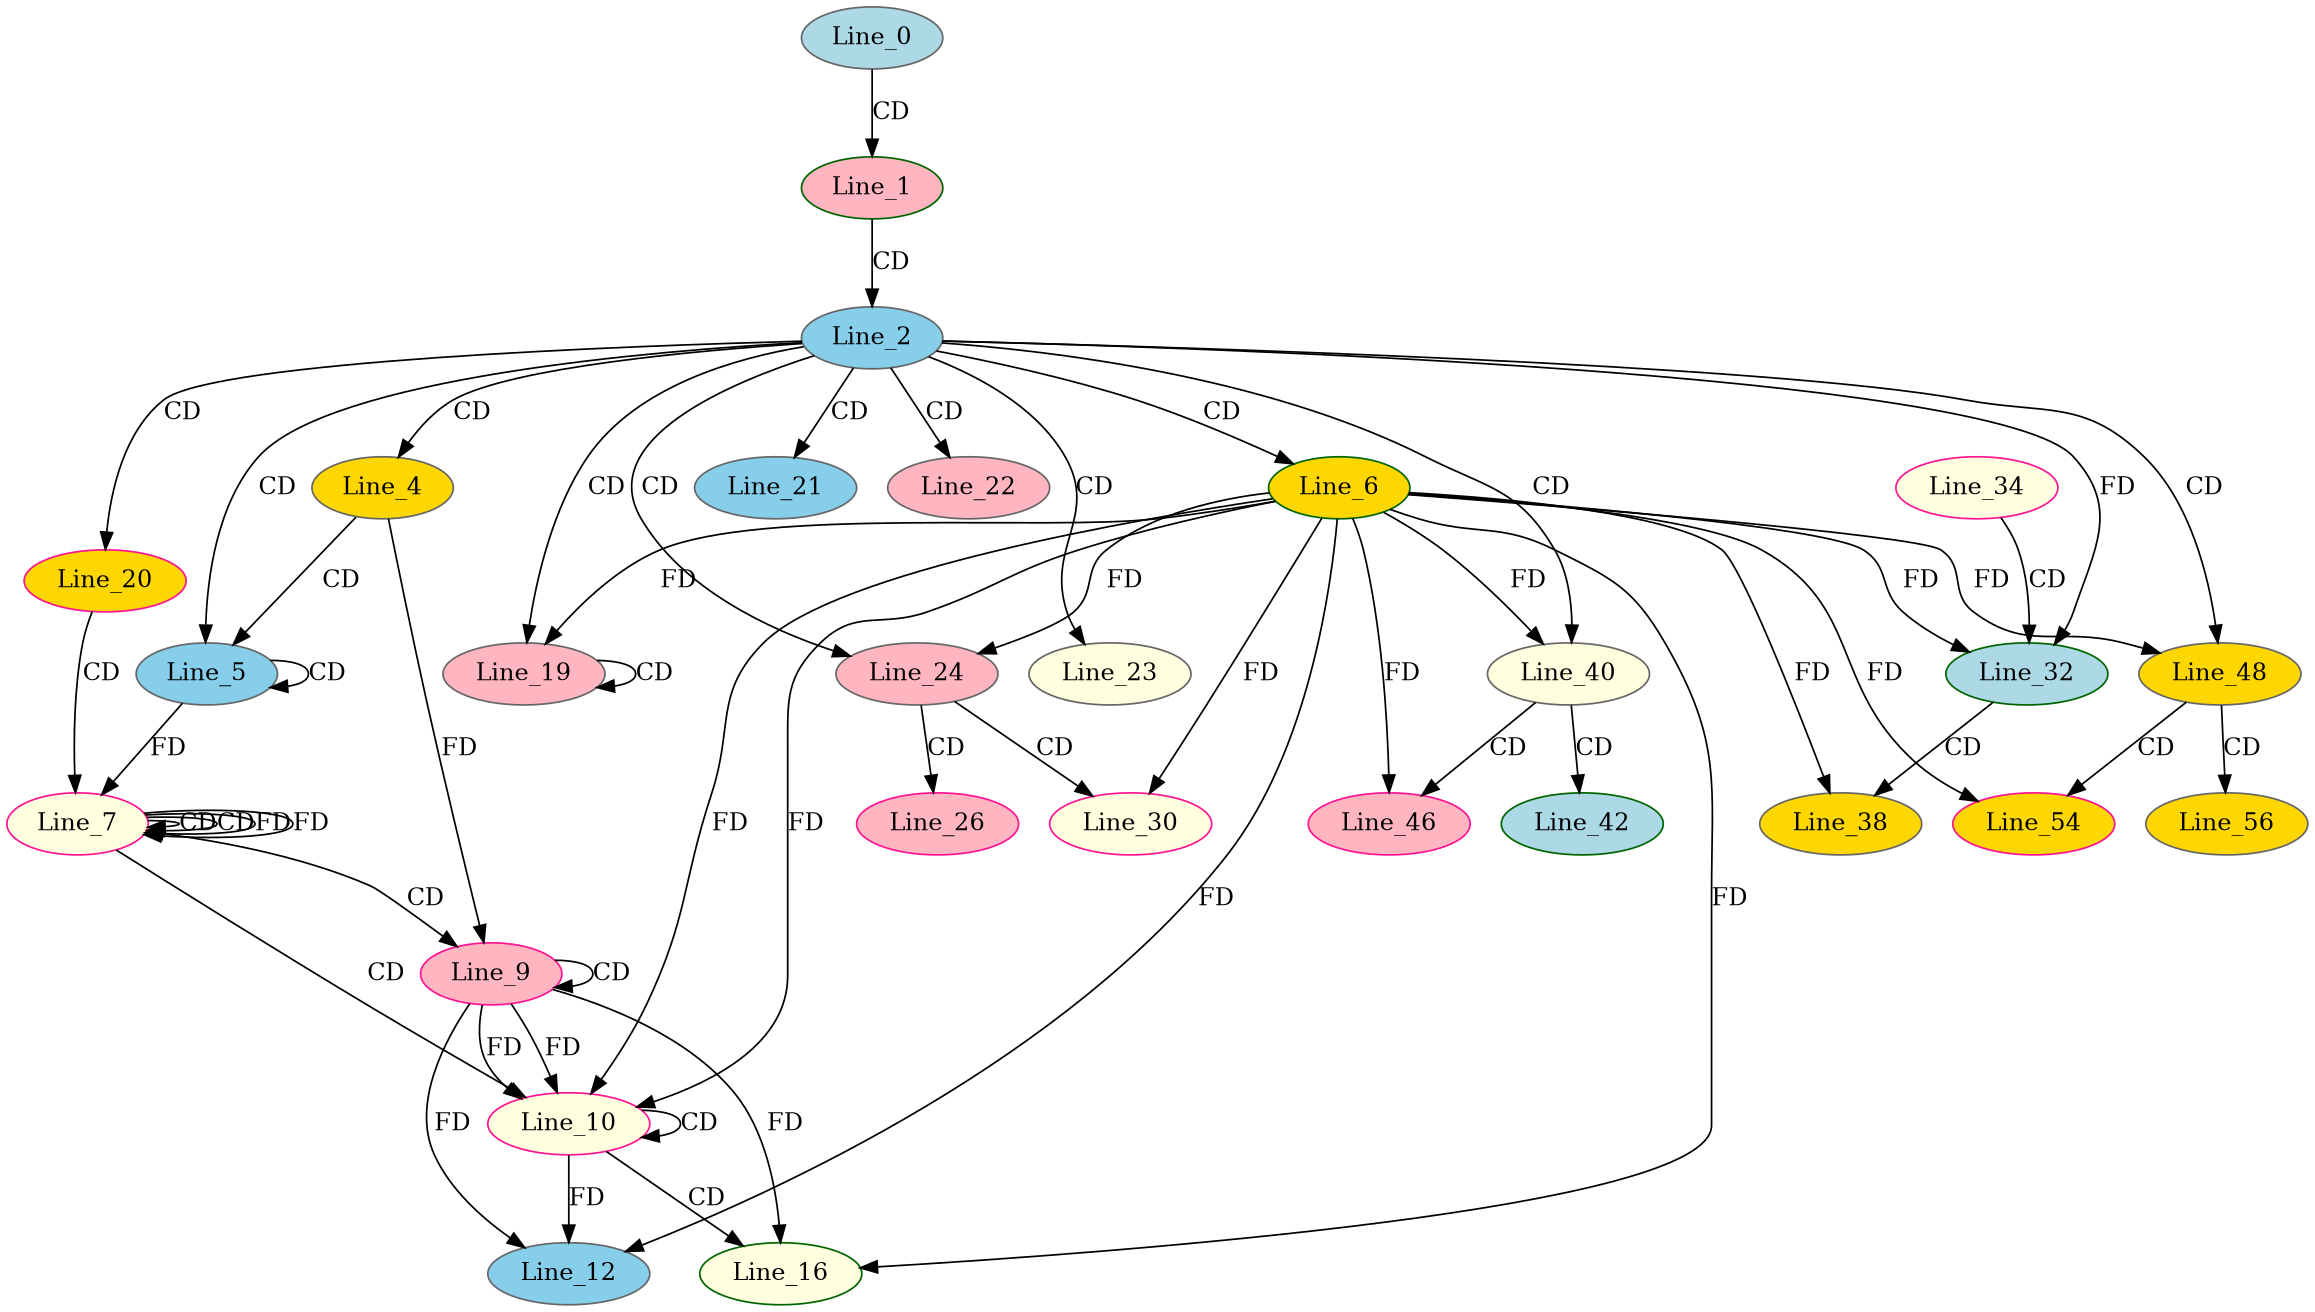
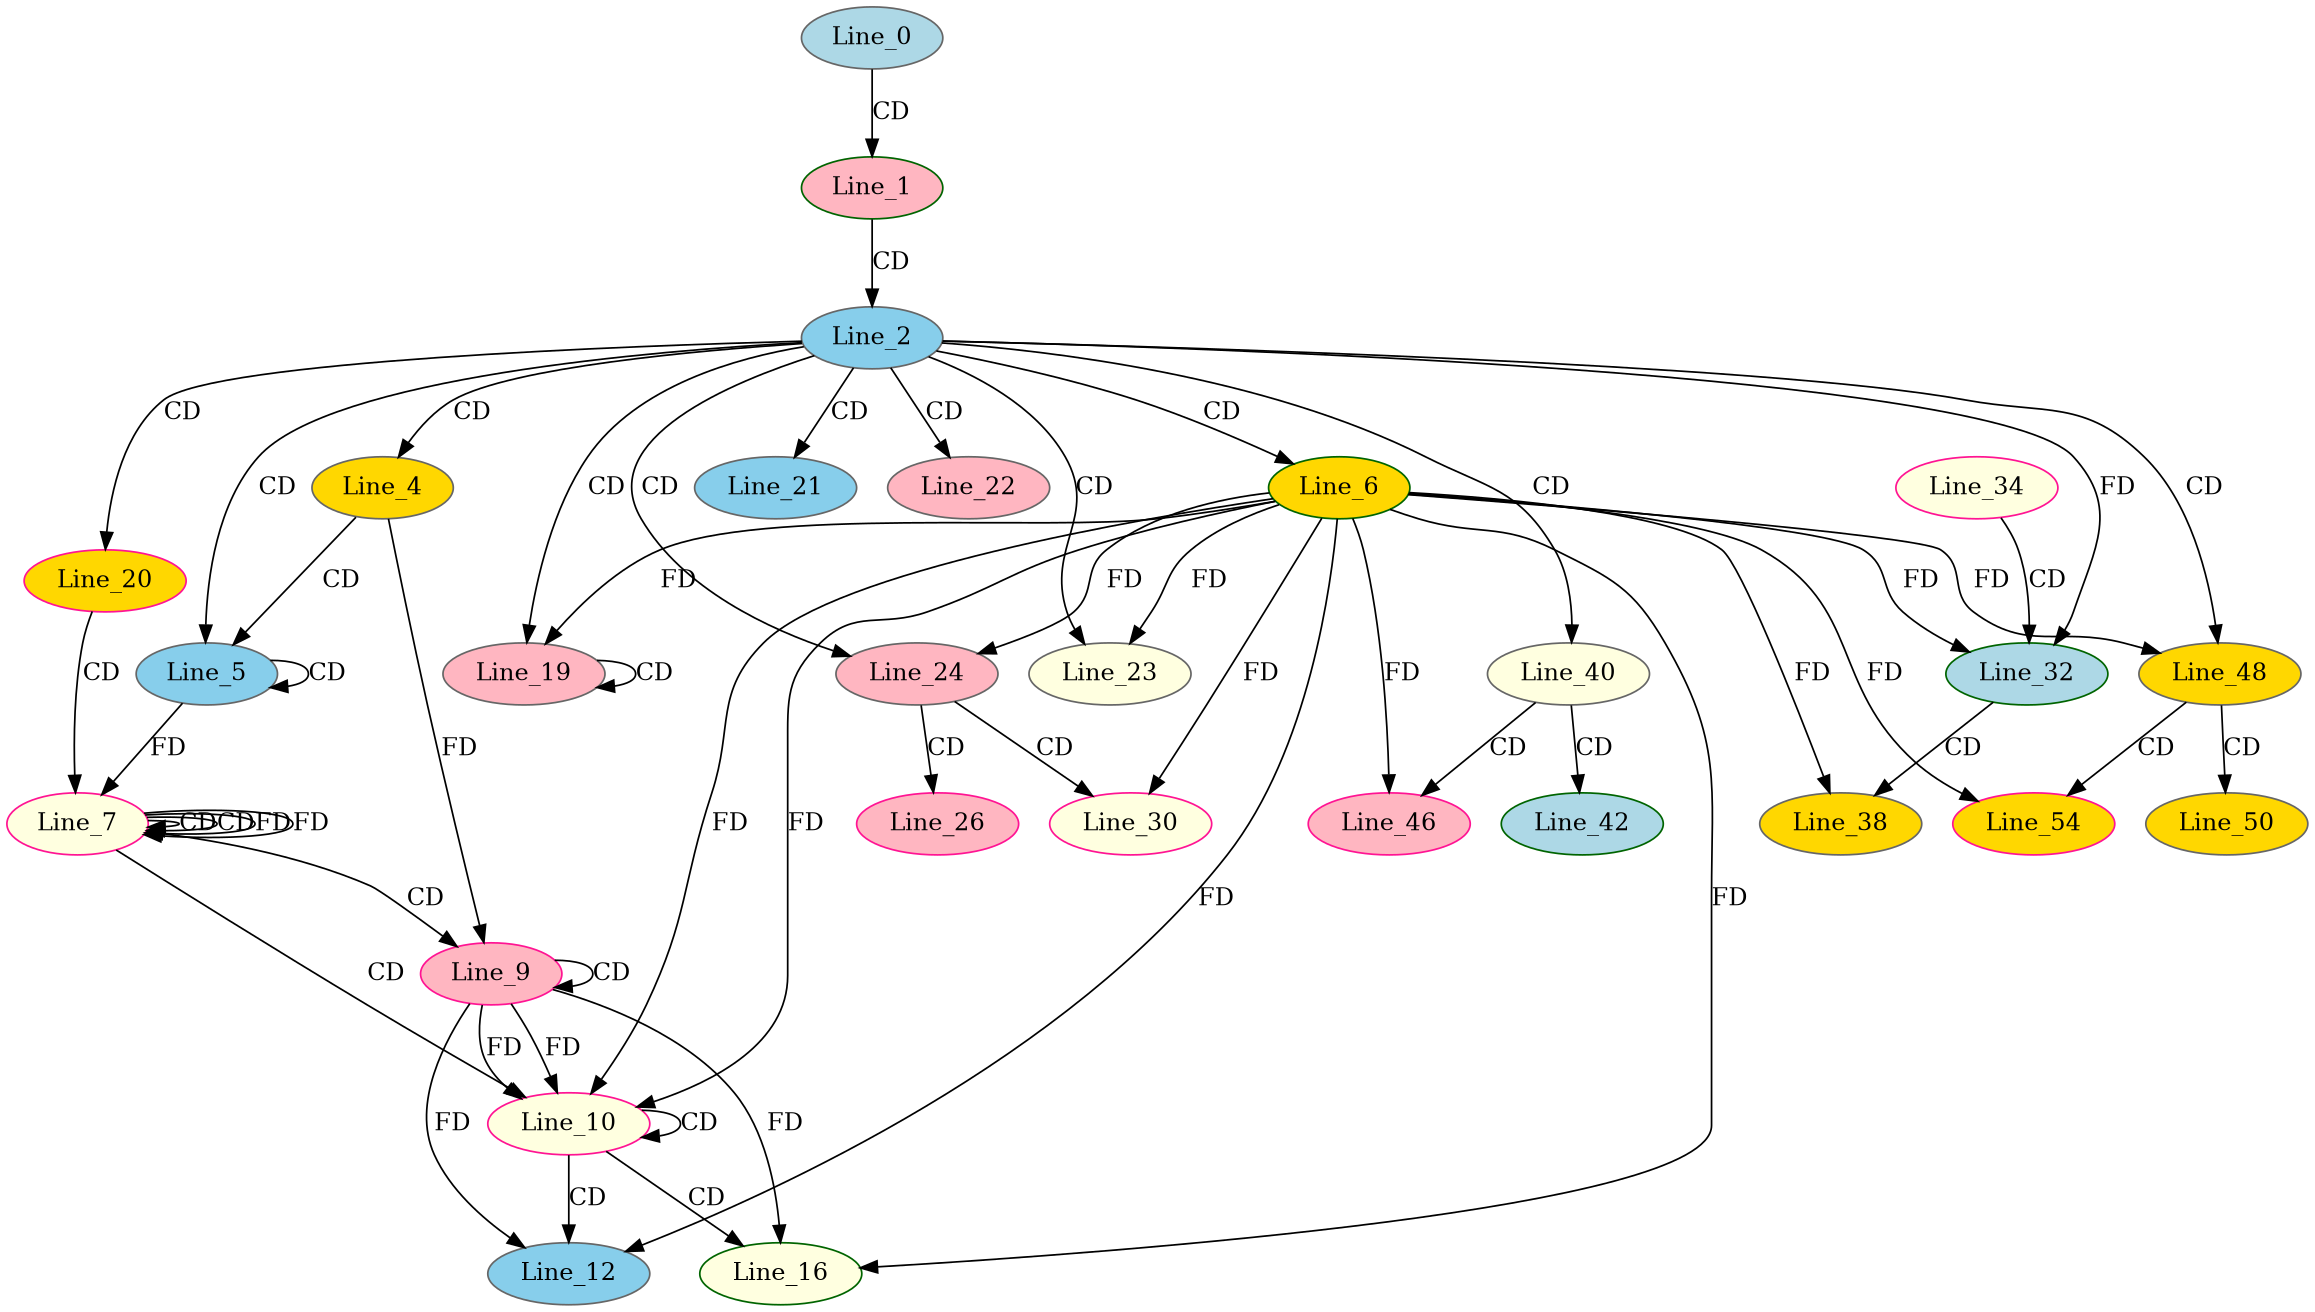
(1462, 565) -> (1193, 548)
(2227, 824) -> (2227, 824)
(588, 1199) -> (588, 1199)
